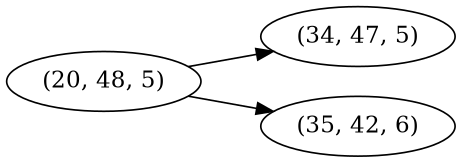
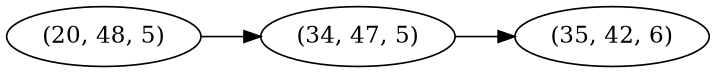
(222, 102) -> (477, 37)
